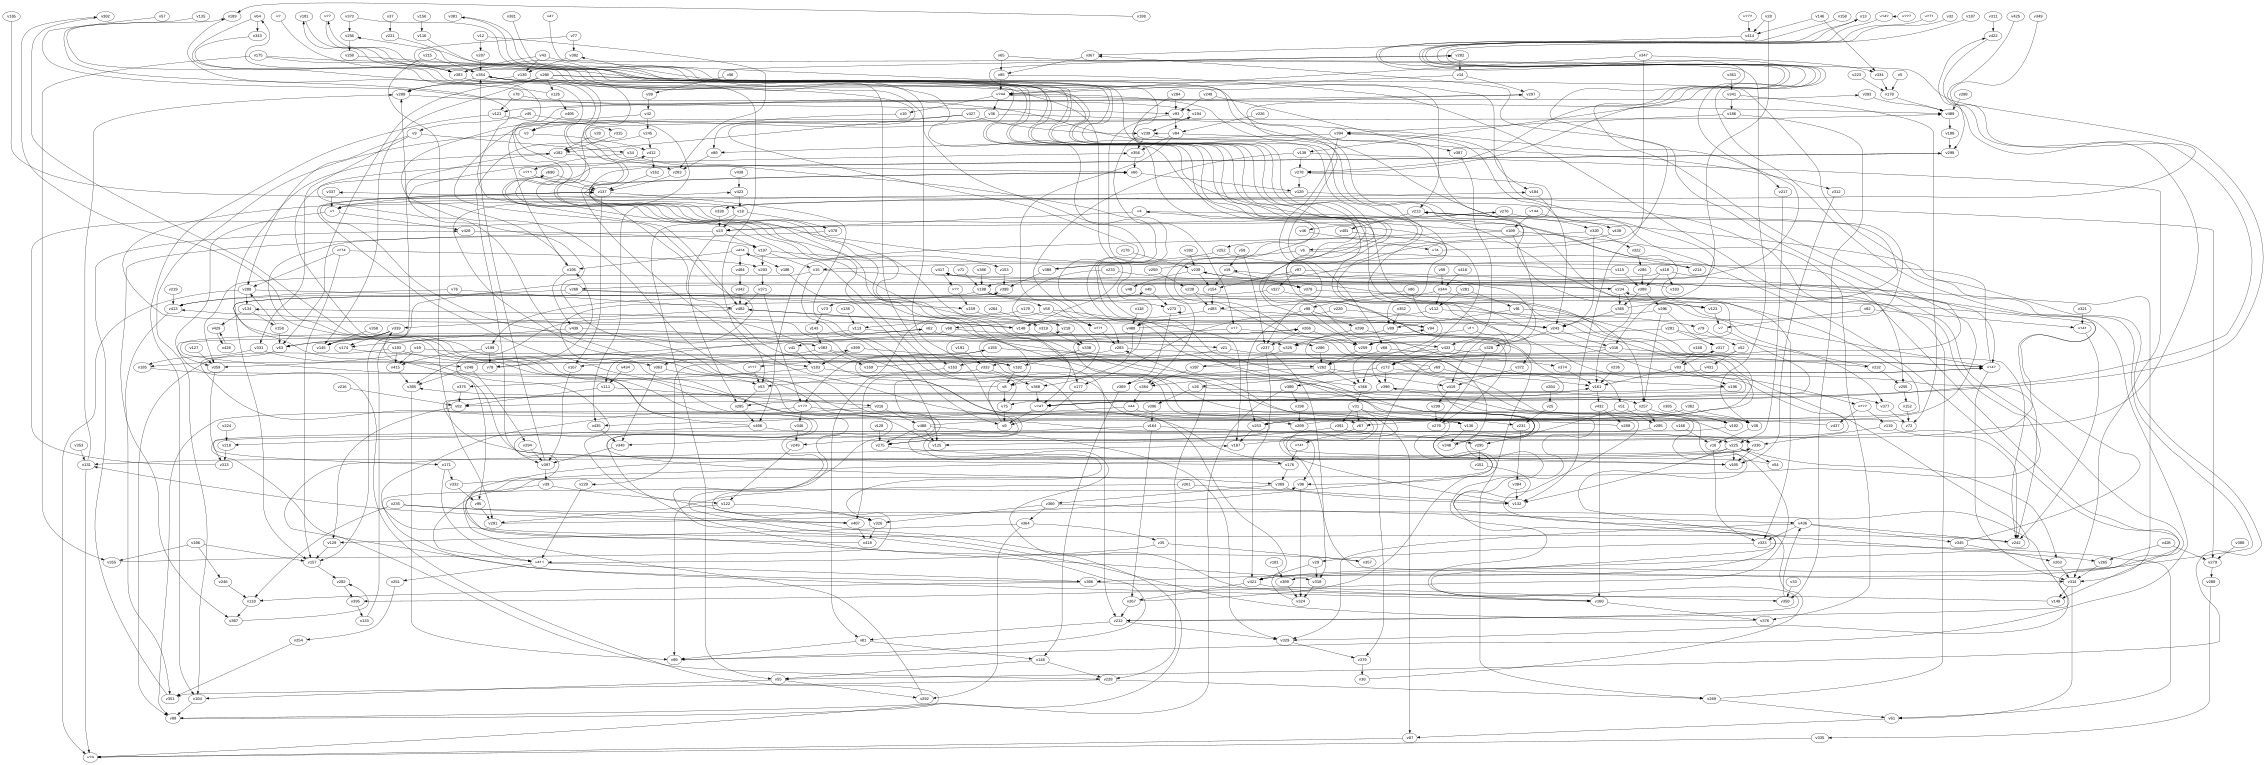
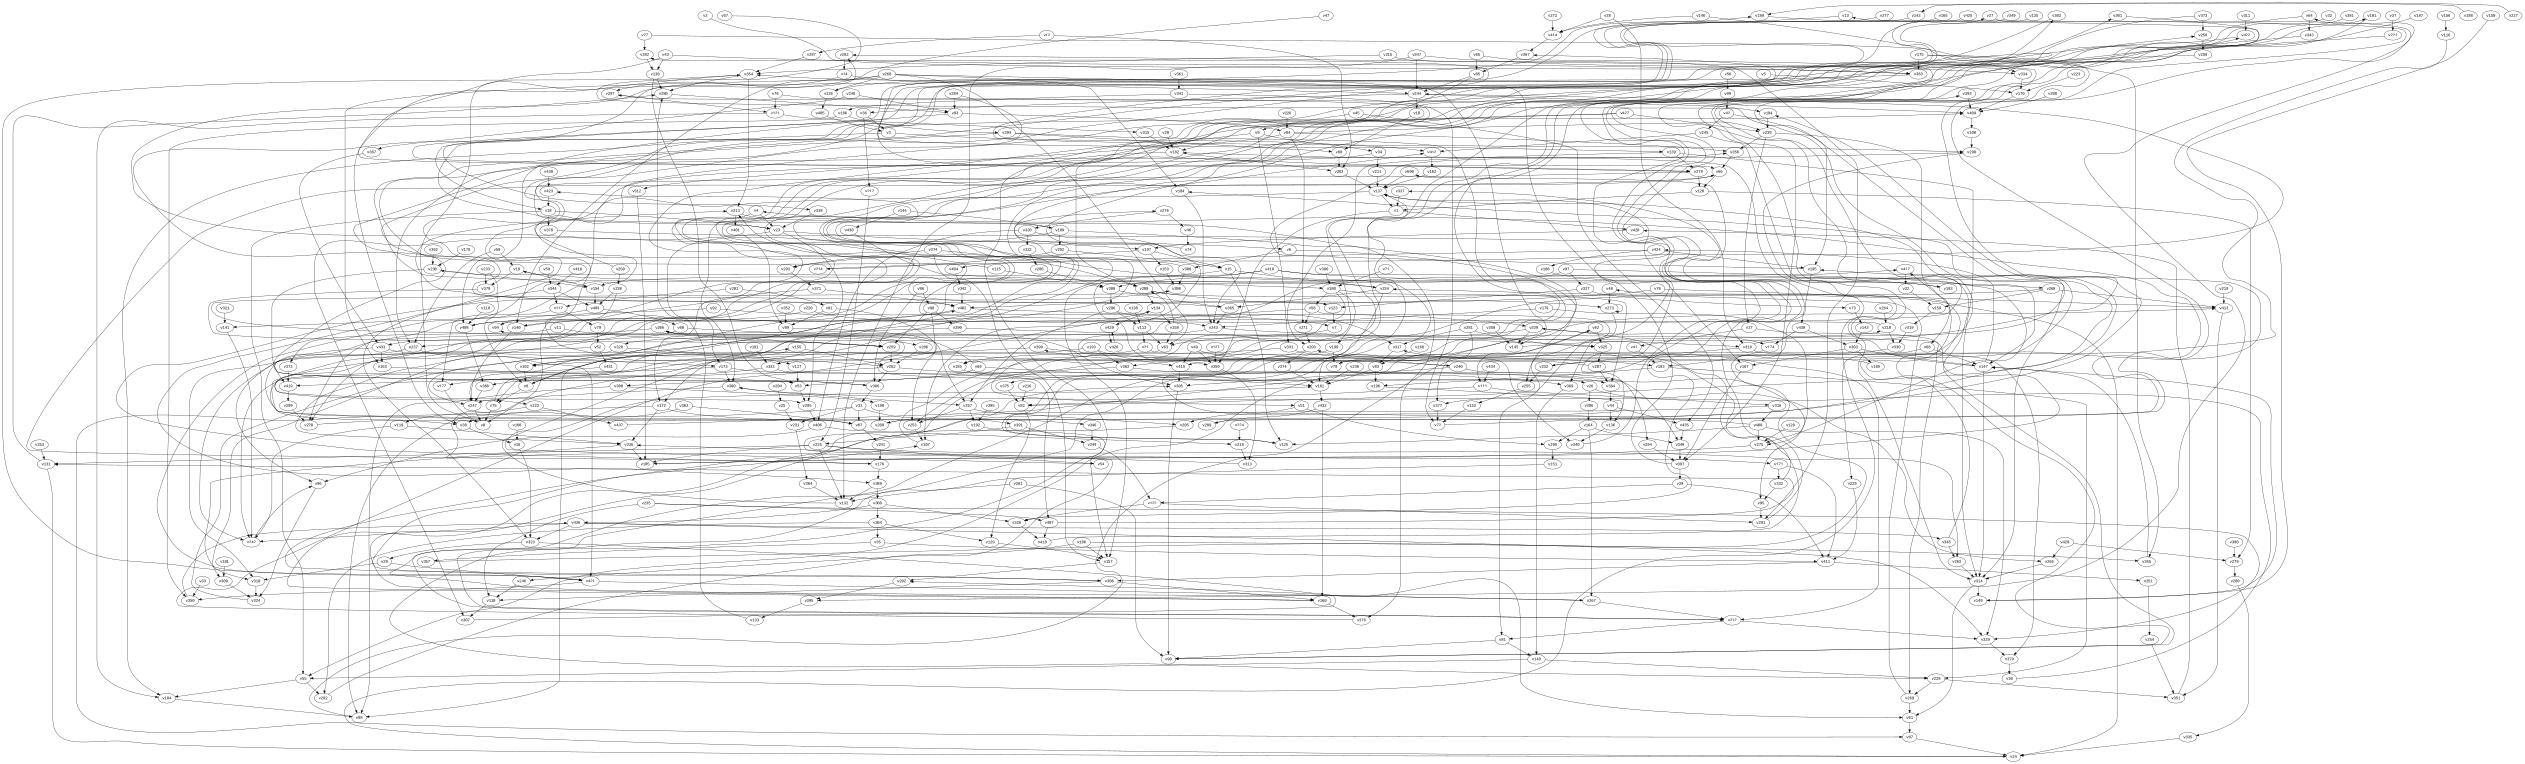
(1129, 289) -> none
